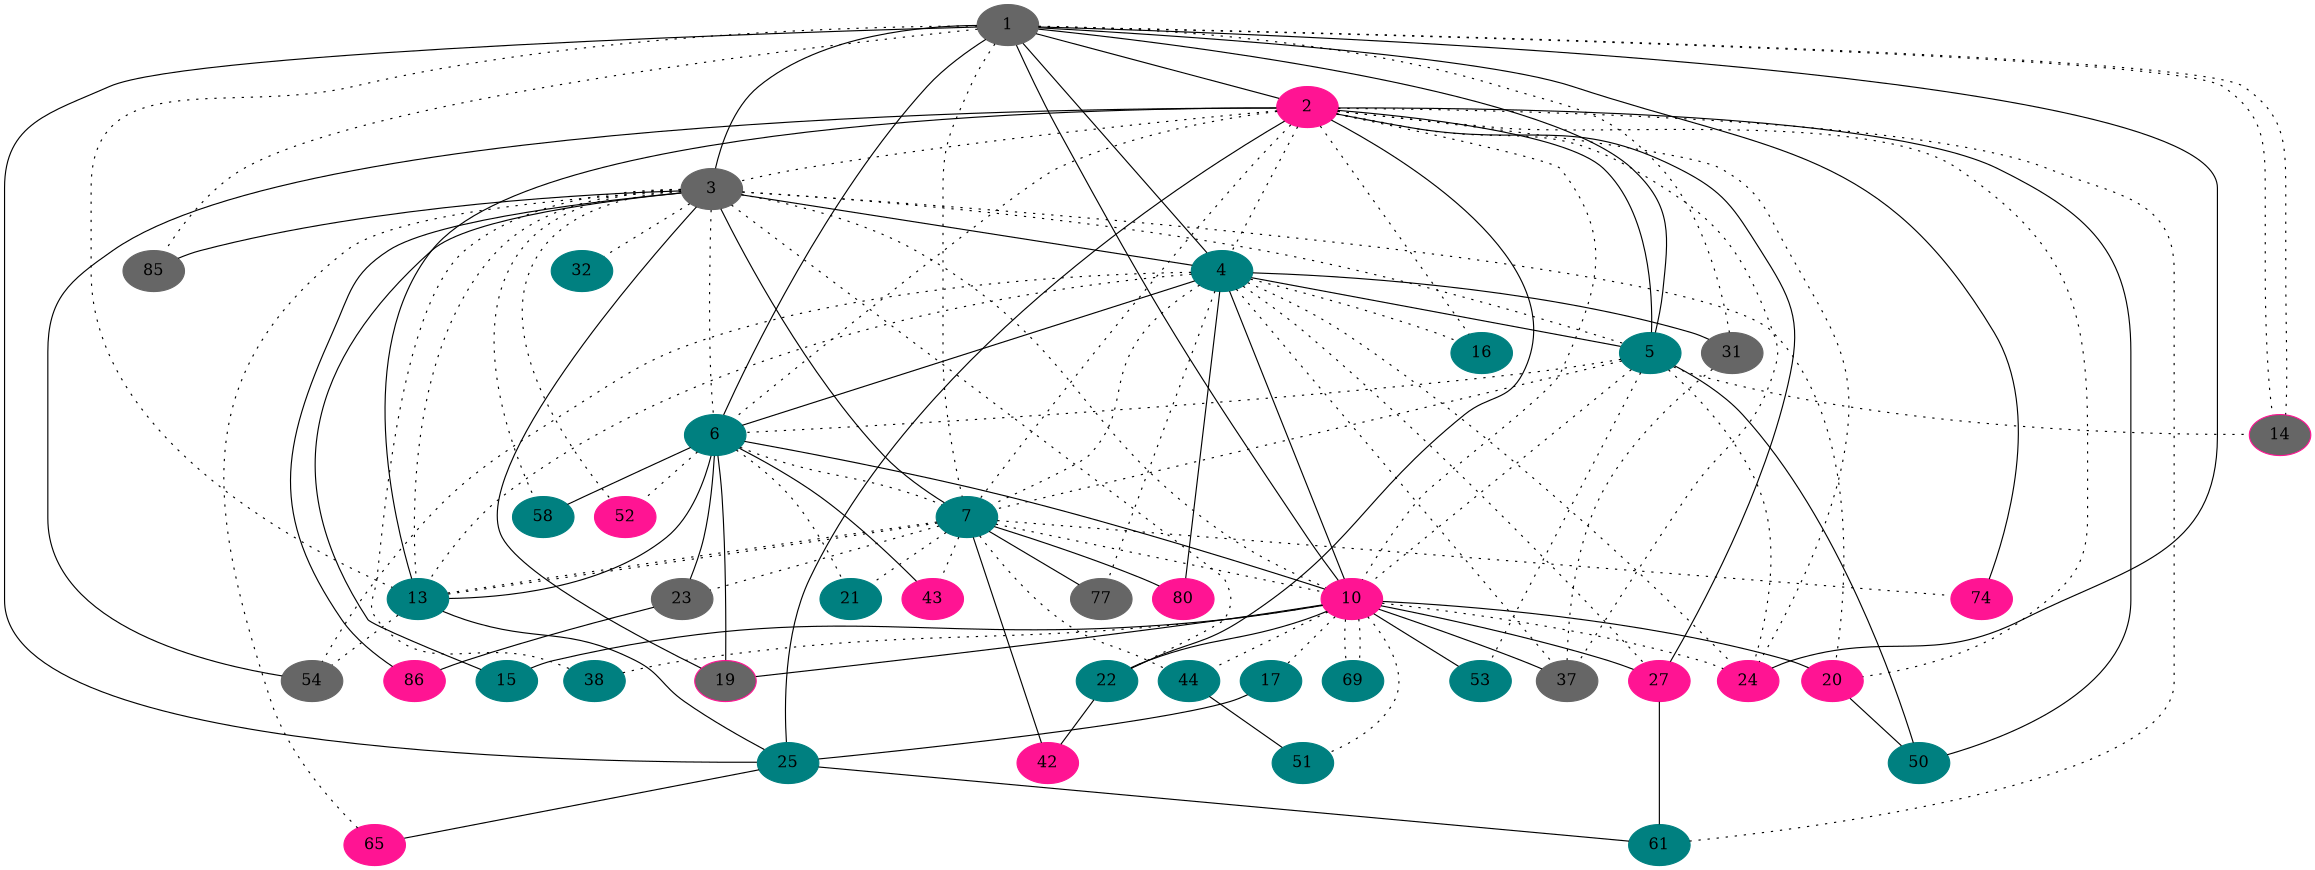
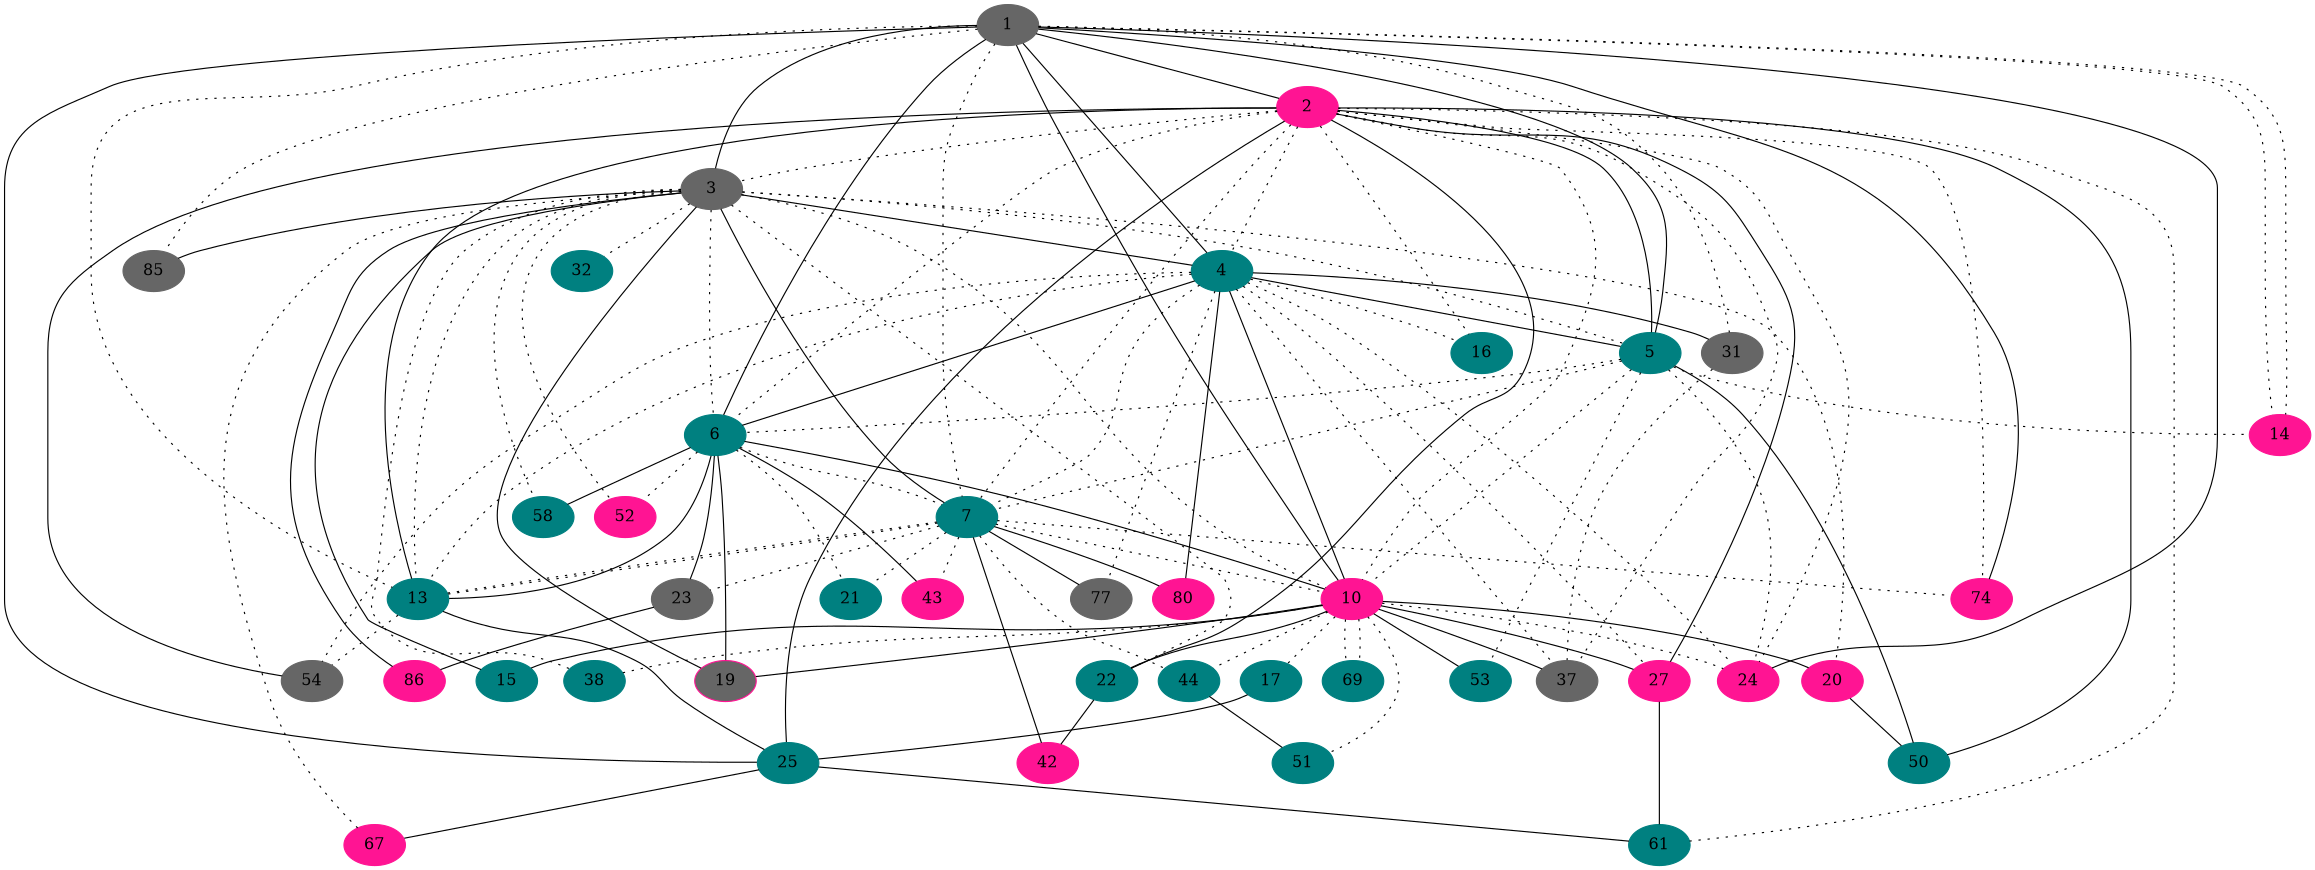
(1985, 189) -> (1844, 147)
(2280, 435) -> (2280, 435)
(375, 845) -> (375, 845)
